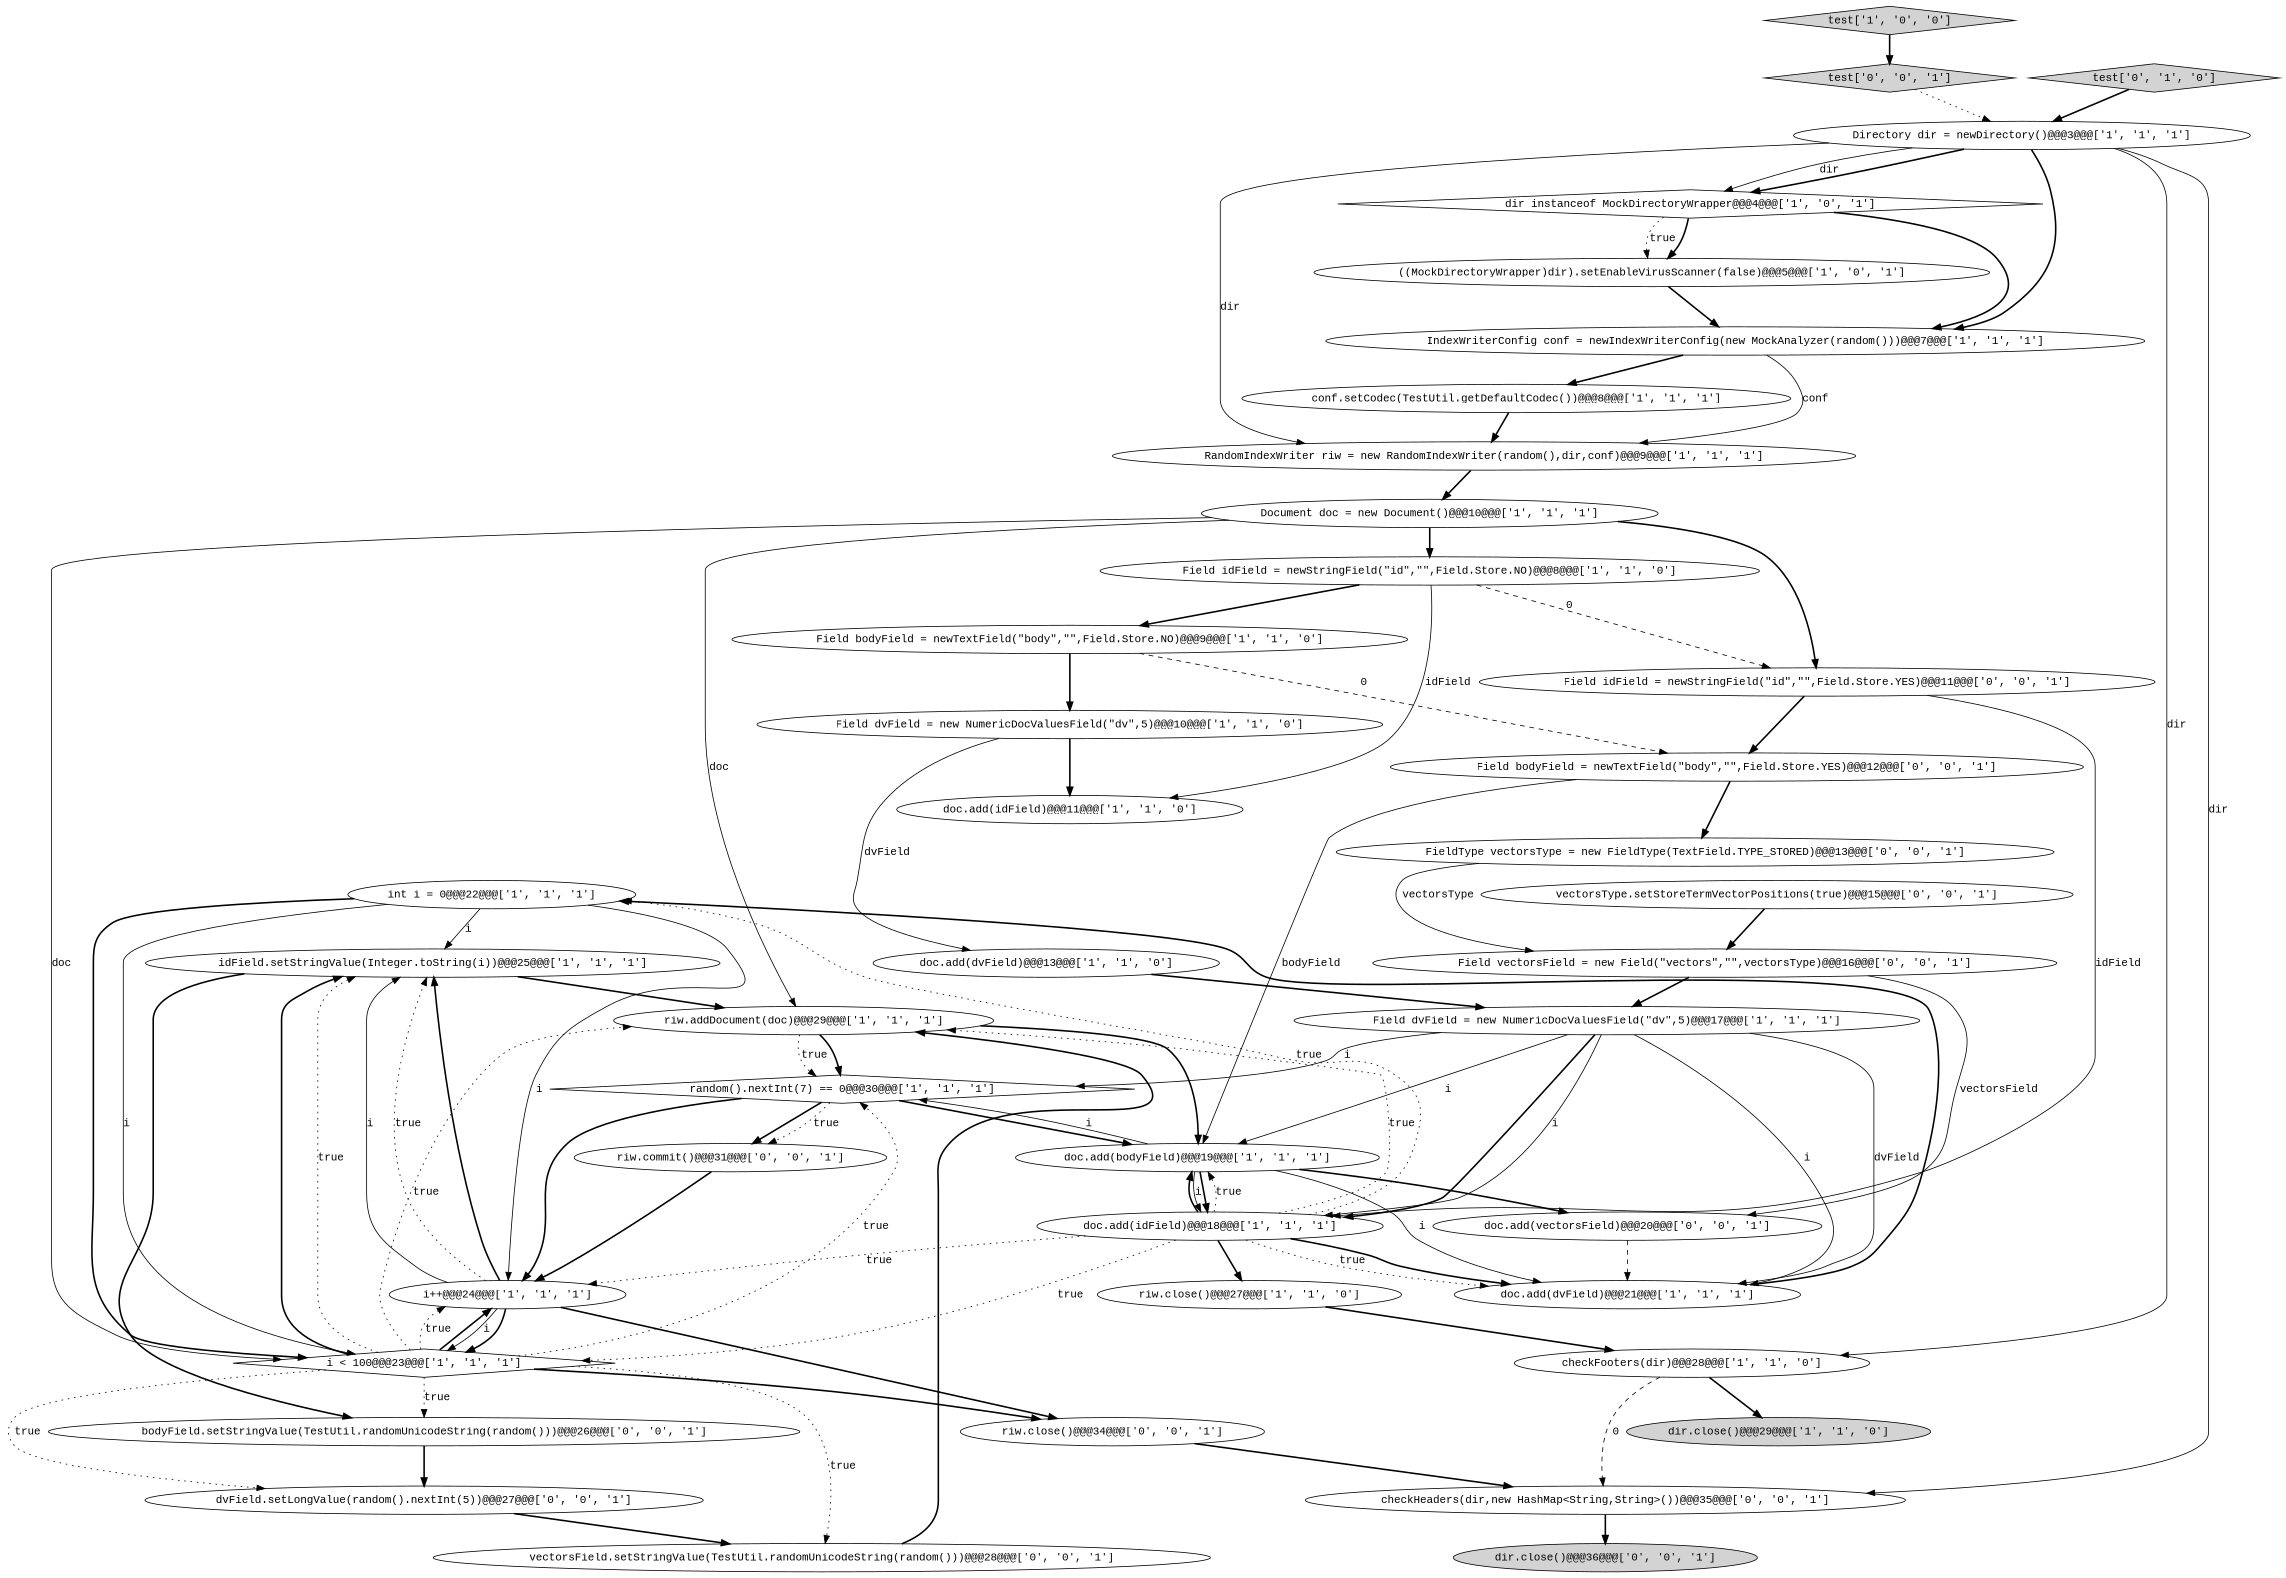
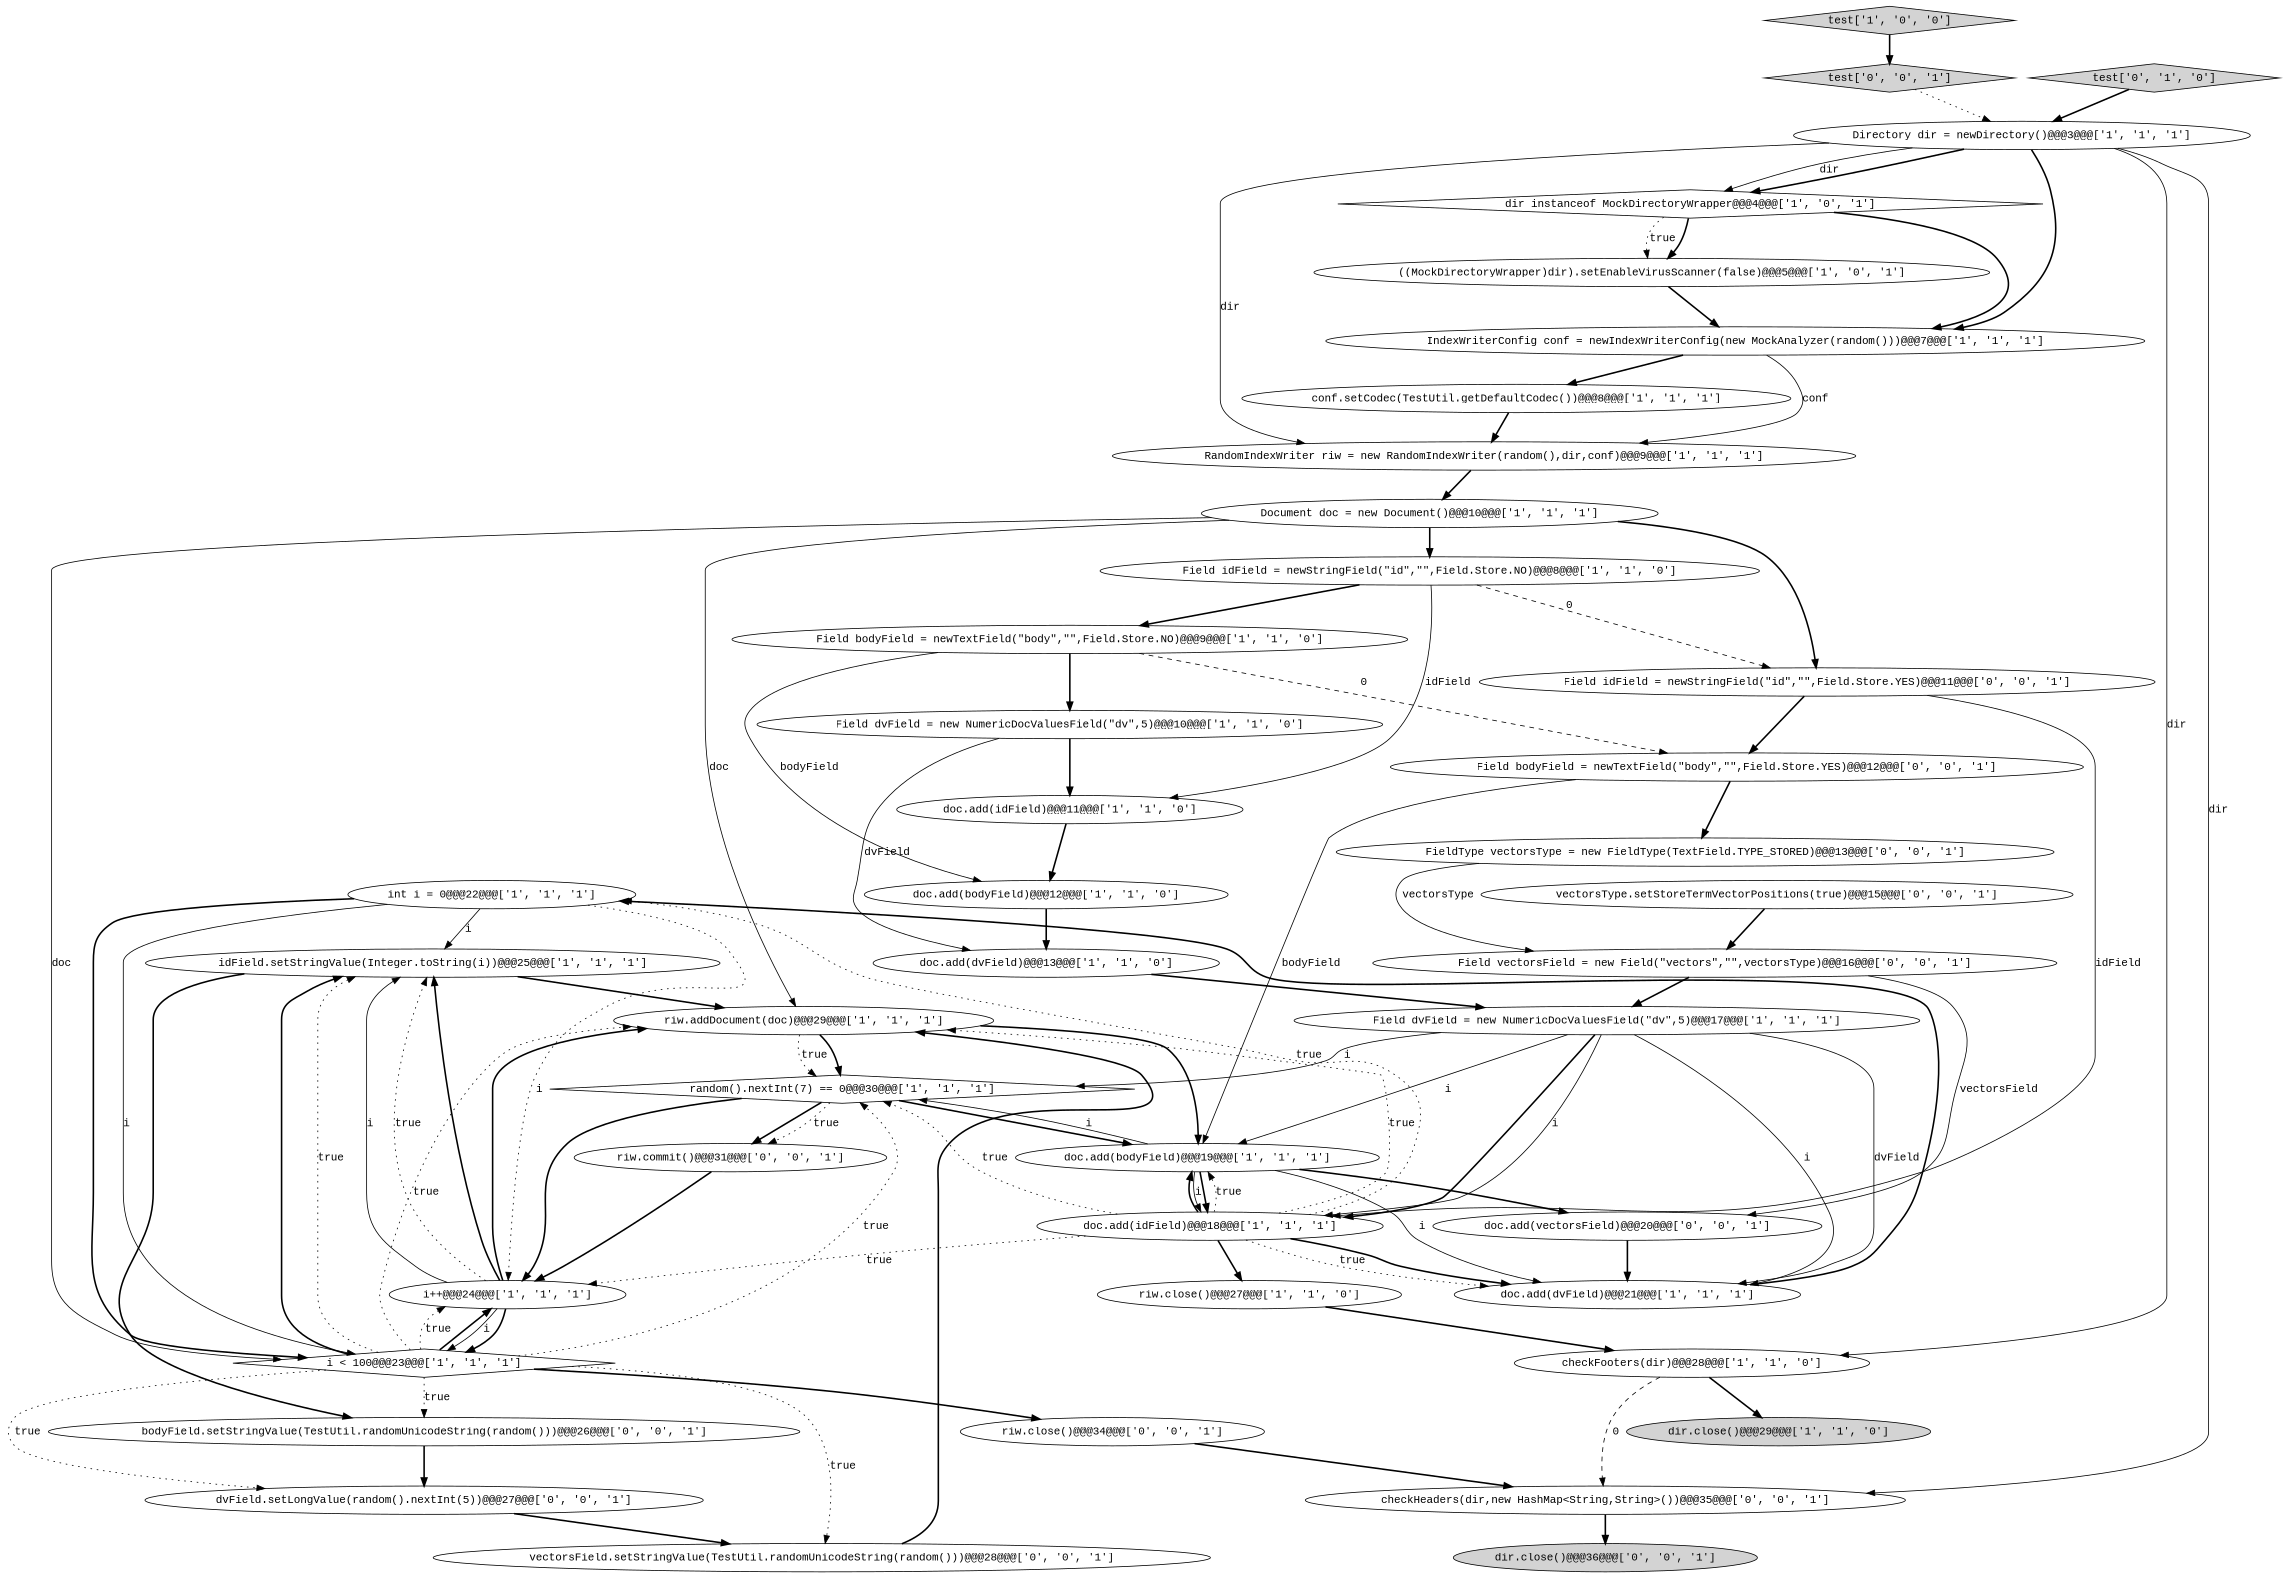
none -> (1046, 895)
(620, 1001) -> (620, 1001)
(1627, 1256) -> (1627, 1256)
(888, 1327) -> (994, 1178)
(805, 1362) -> (493, 1102)
